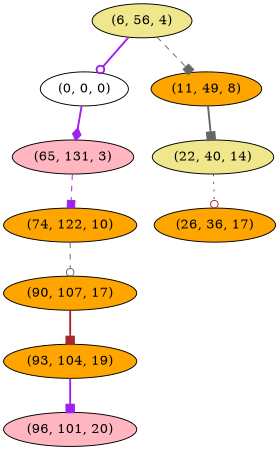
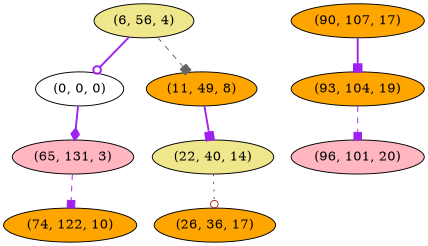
(209, 118) -> (207, 118)
(70, 255) -> none
(70, 323) -> (358, 50)
(70, 391) -> (358, 118)
